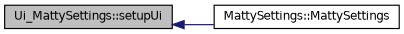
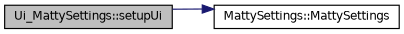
(199, 25) -> (187, 9)
